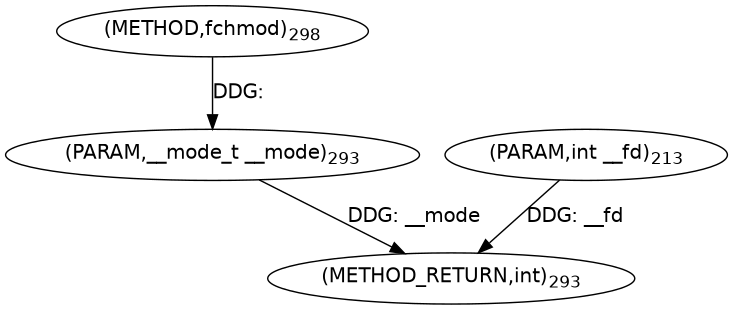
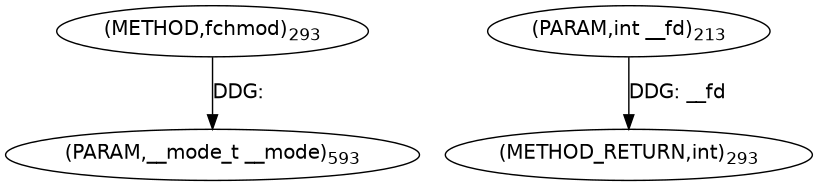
(305, 29) -> (305, 29)
(344, 153) -> (344, 153)
(326, 213) -> none
